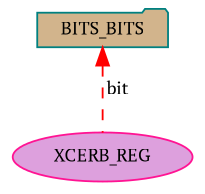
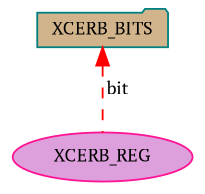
(103, 30) -> (103, 30)
